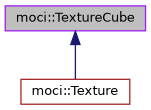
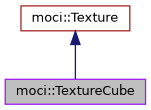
(75, 62) -> (75, 62)
